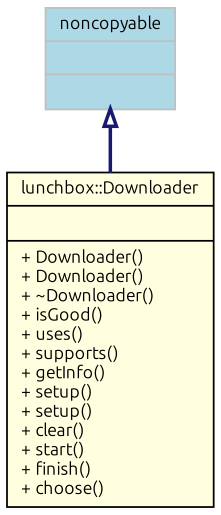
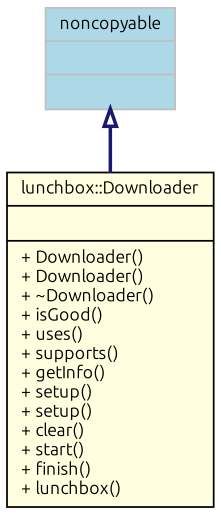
(63, 489) -> (72, 489)
